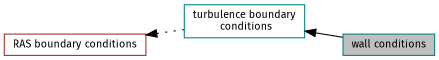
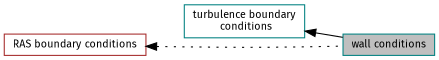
(170, 32) -> (250, 47)
